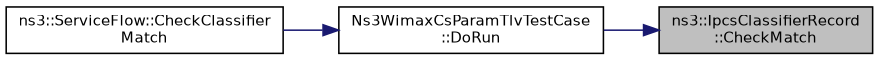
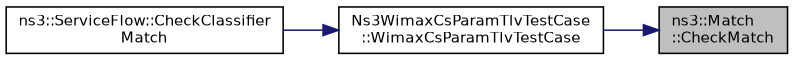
(471, 30) -> (471, 30)
(766, 30) -> (723, 30)
